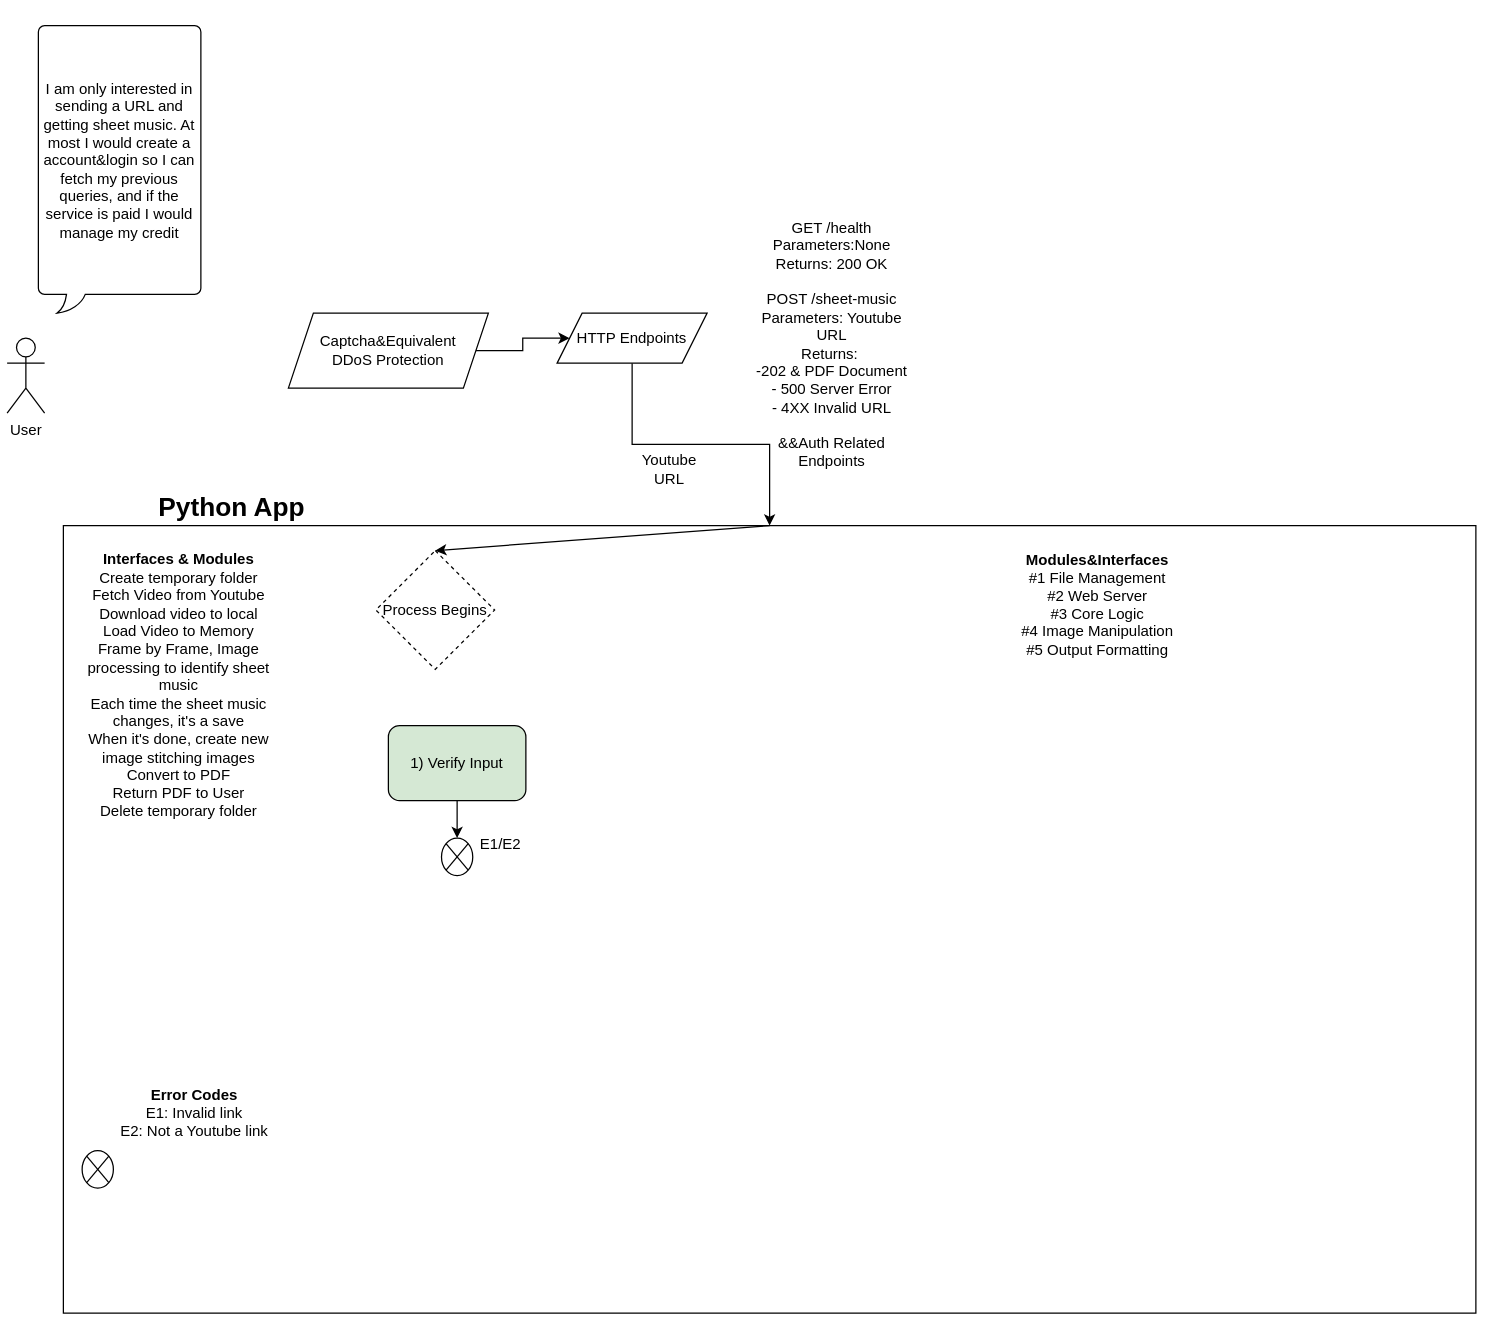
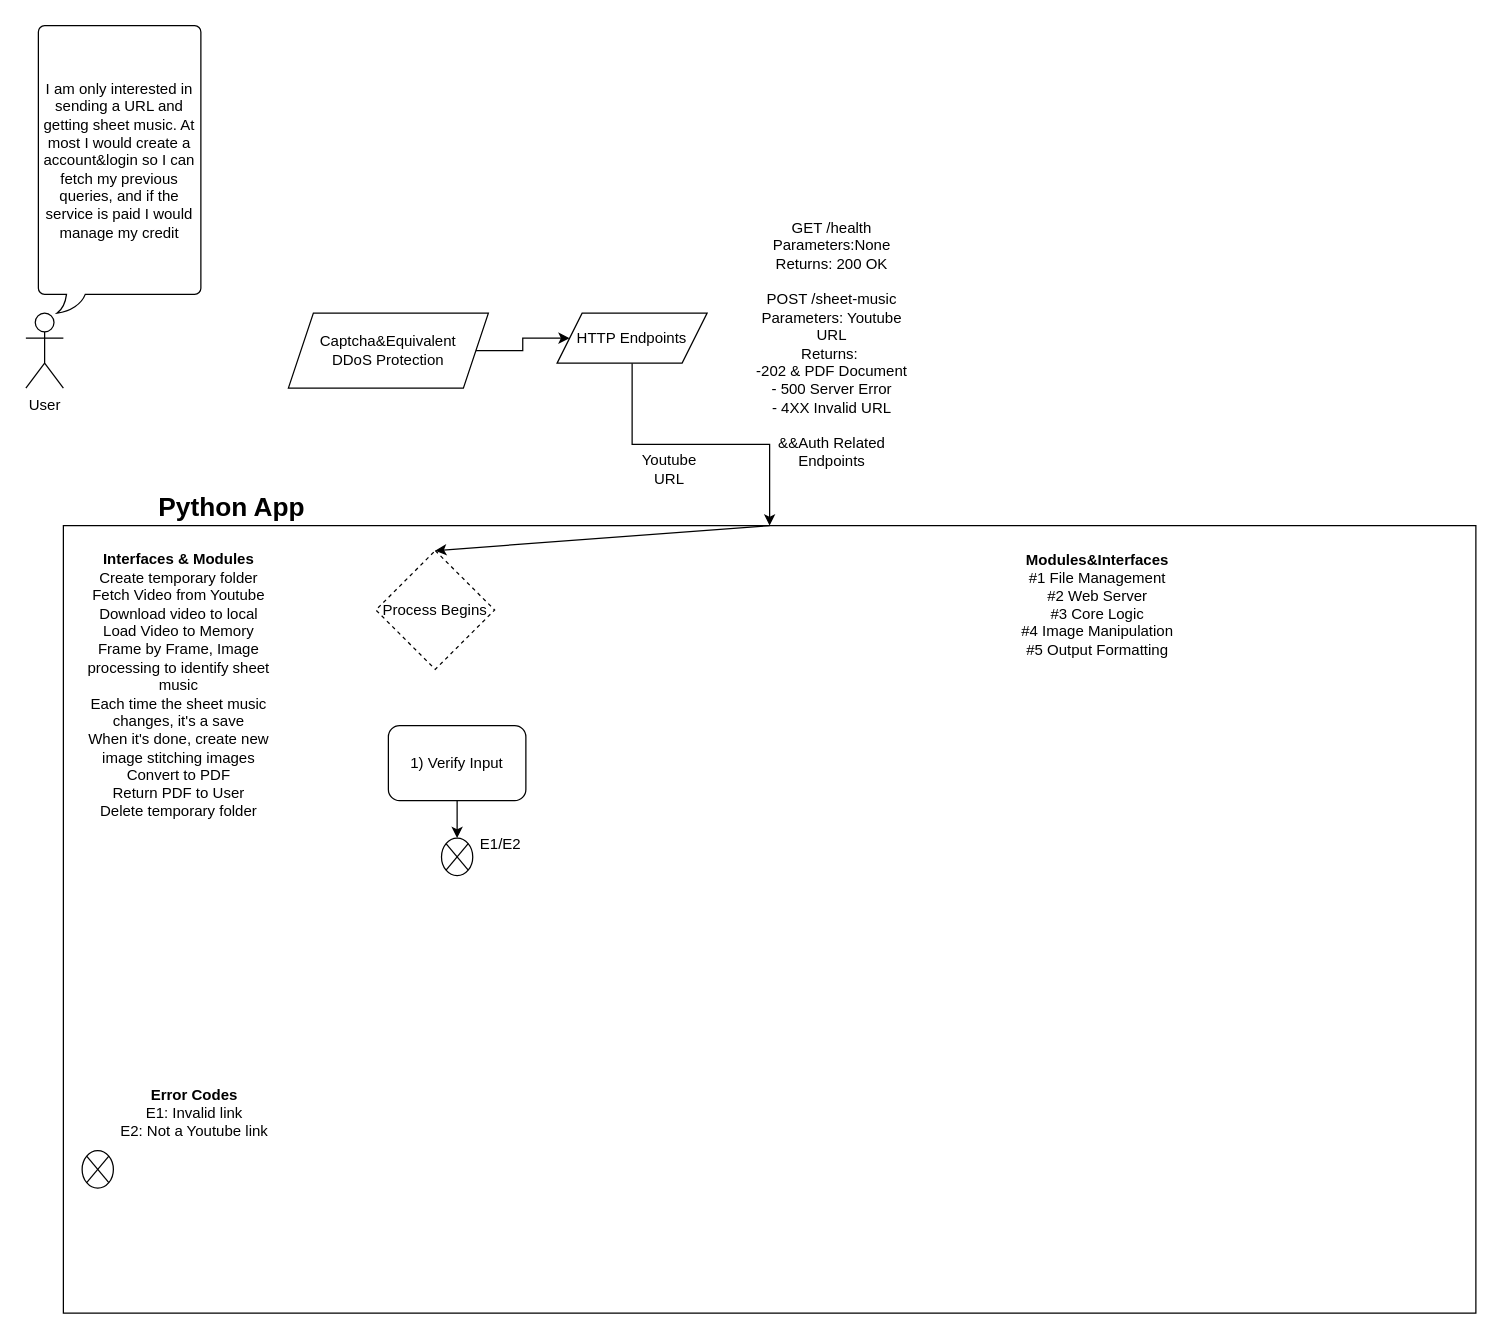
(26, 376) -> (44, 351)
(457, 763) -> (457, 763)
